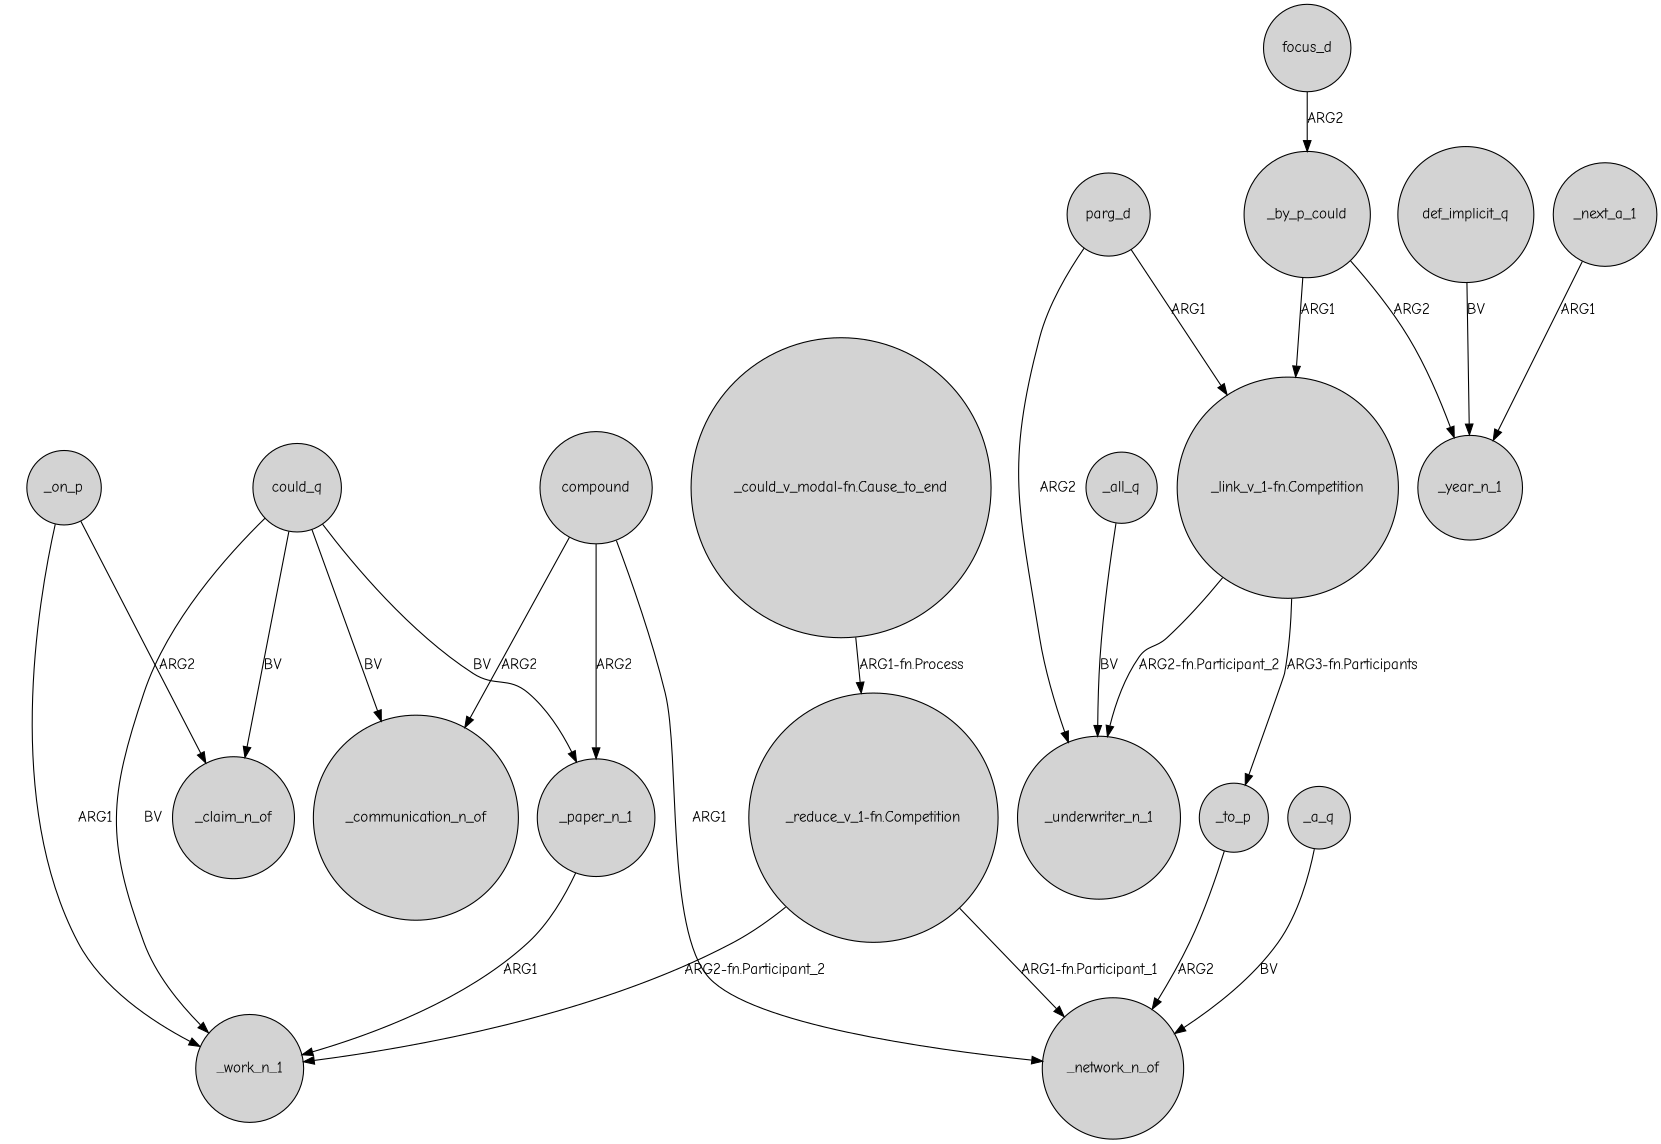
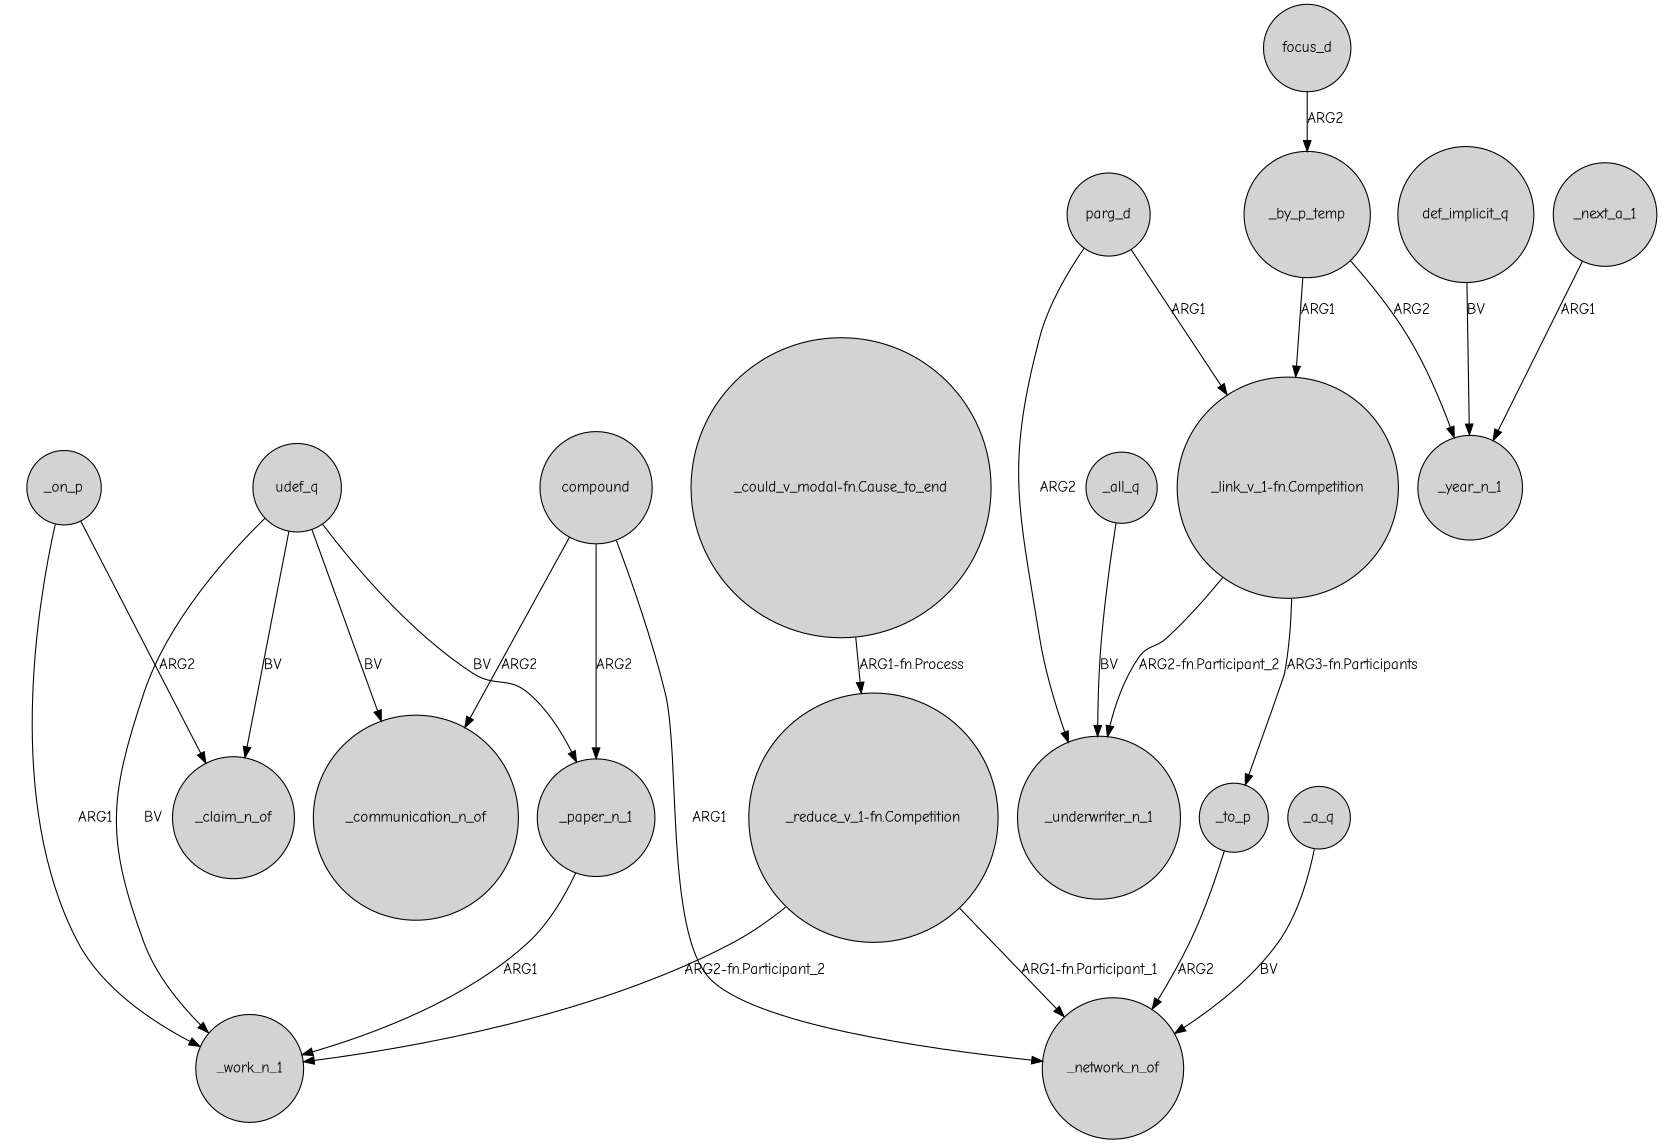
(1307, 215) -> (1307, 215)
(297, 488) -> (297, 488)
